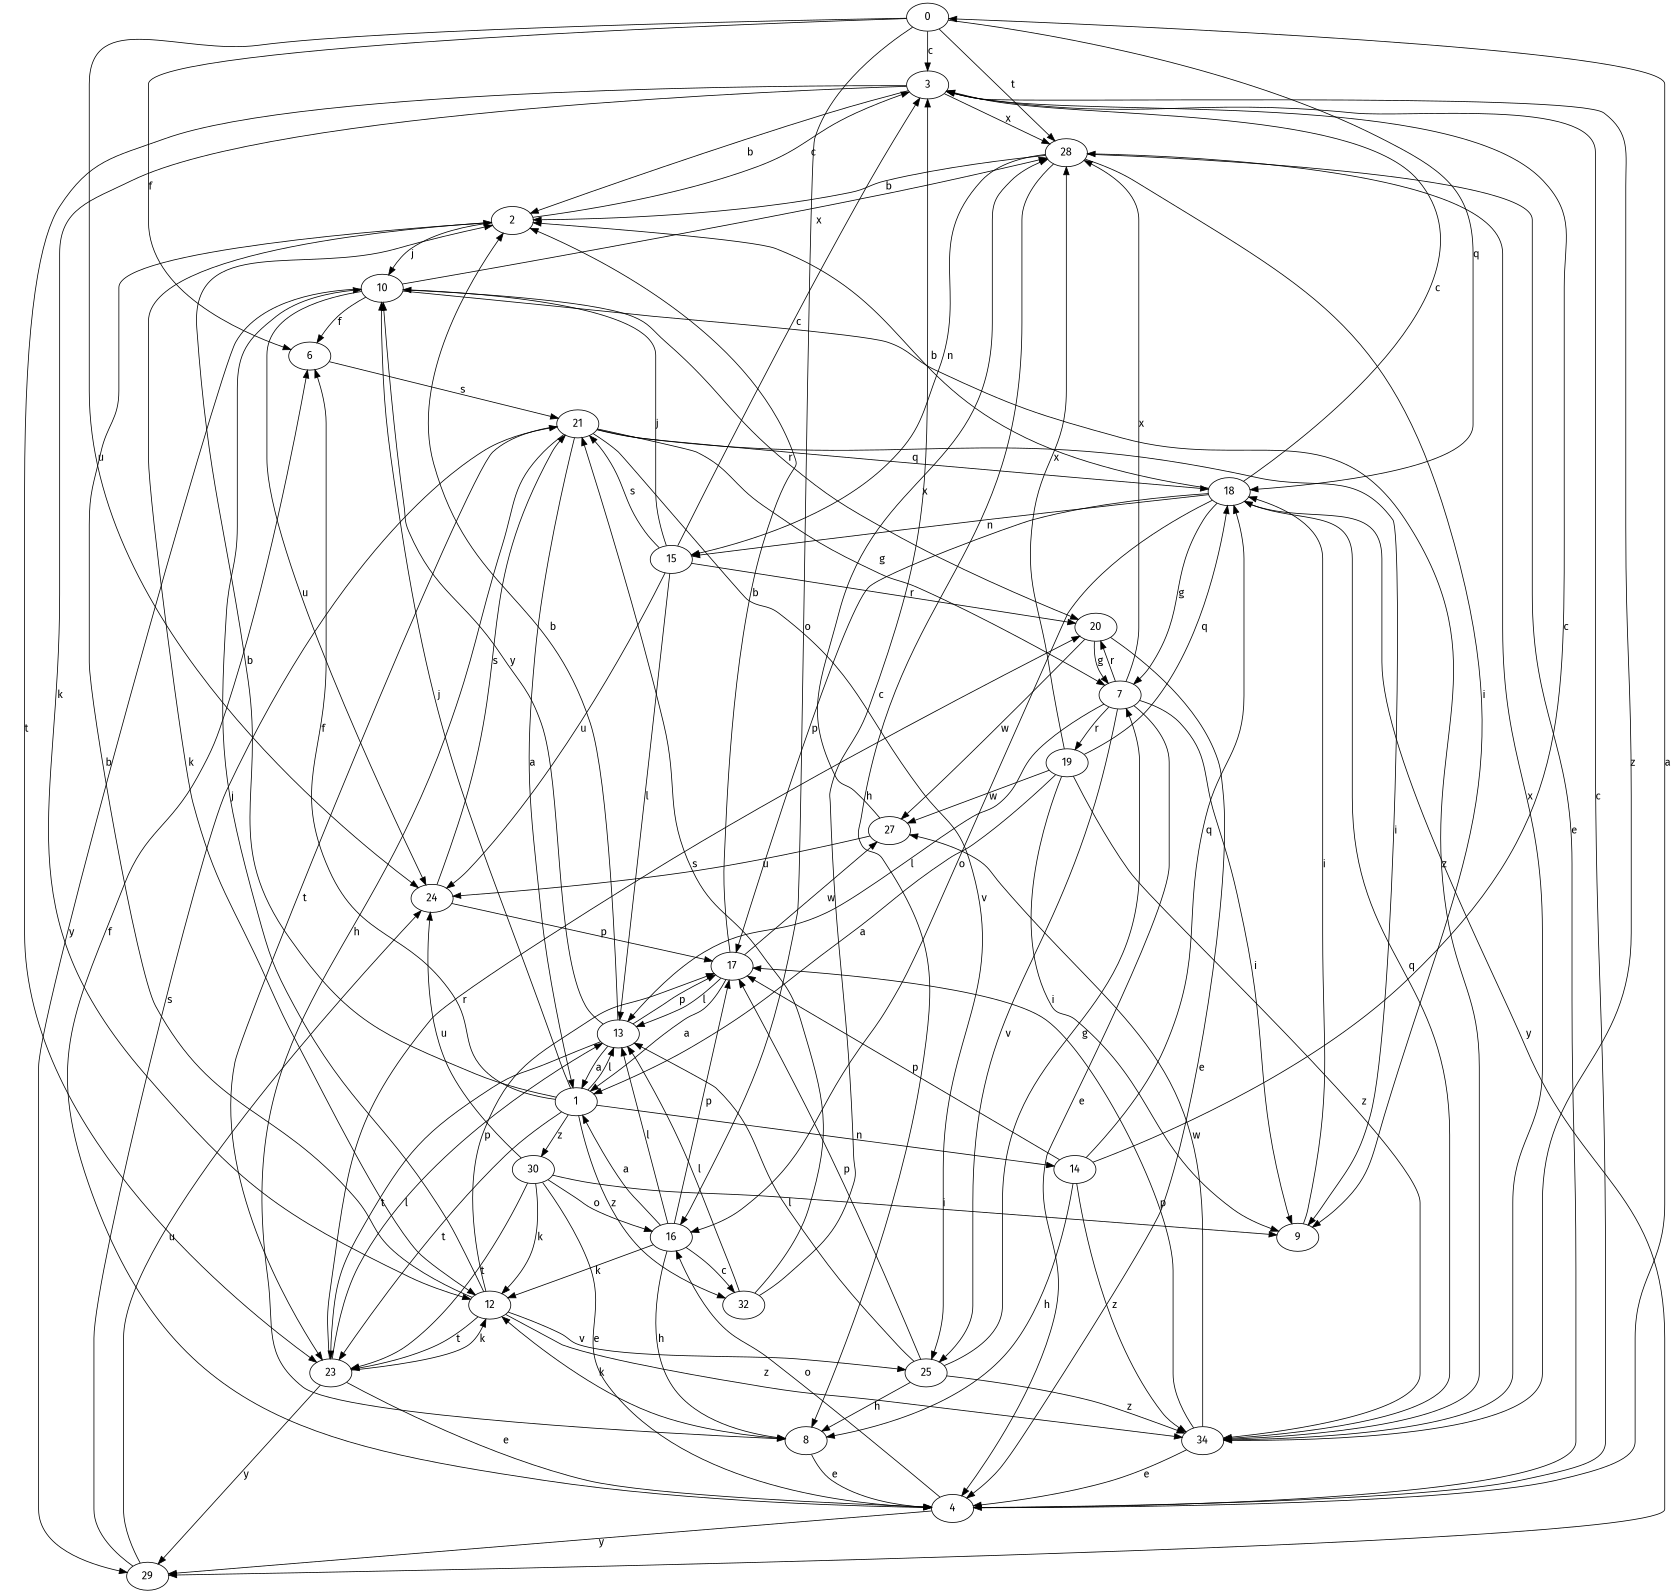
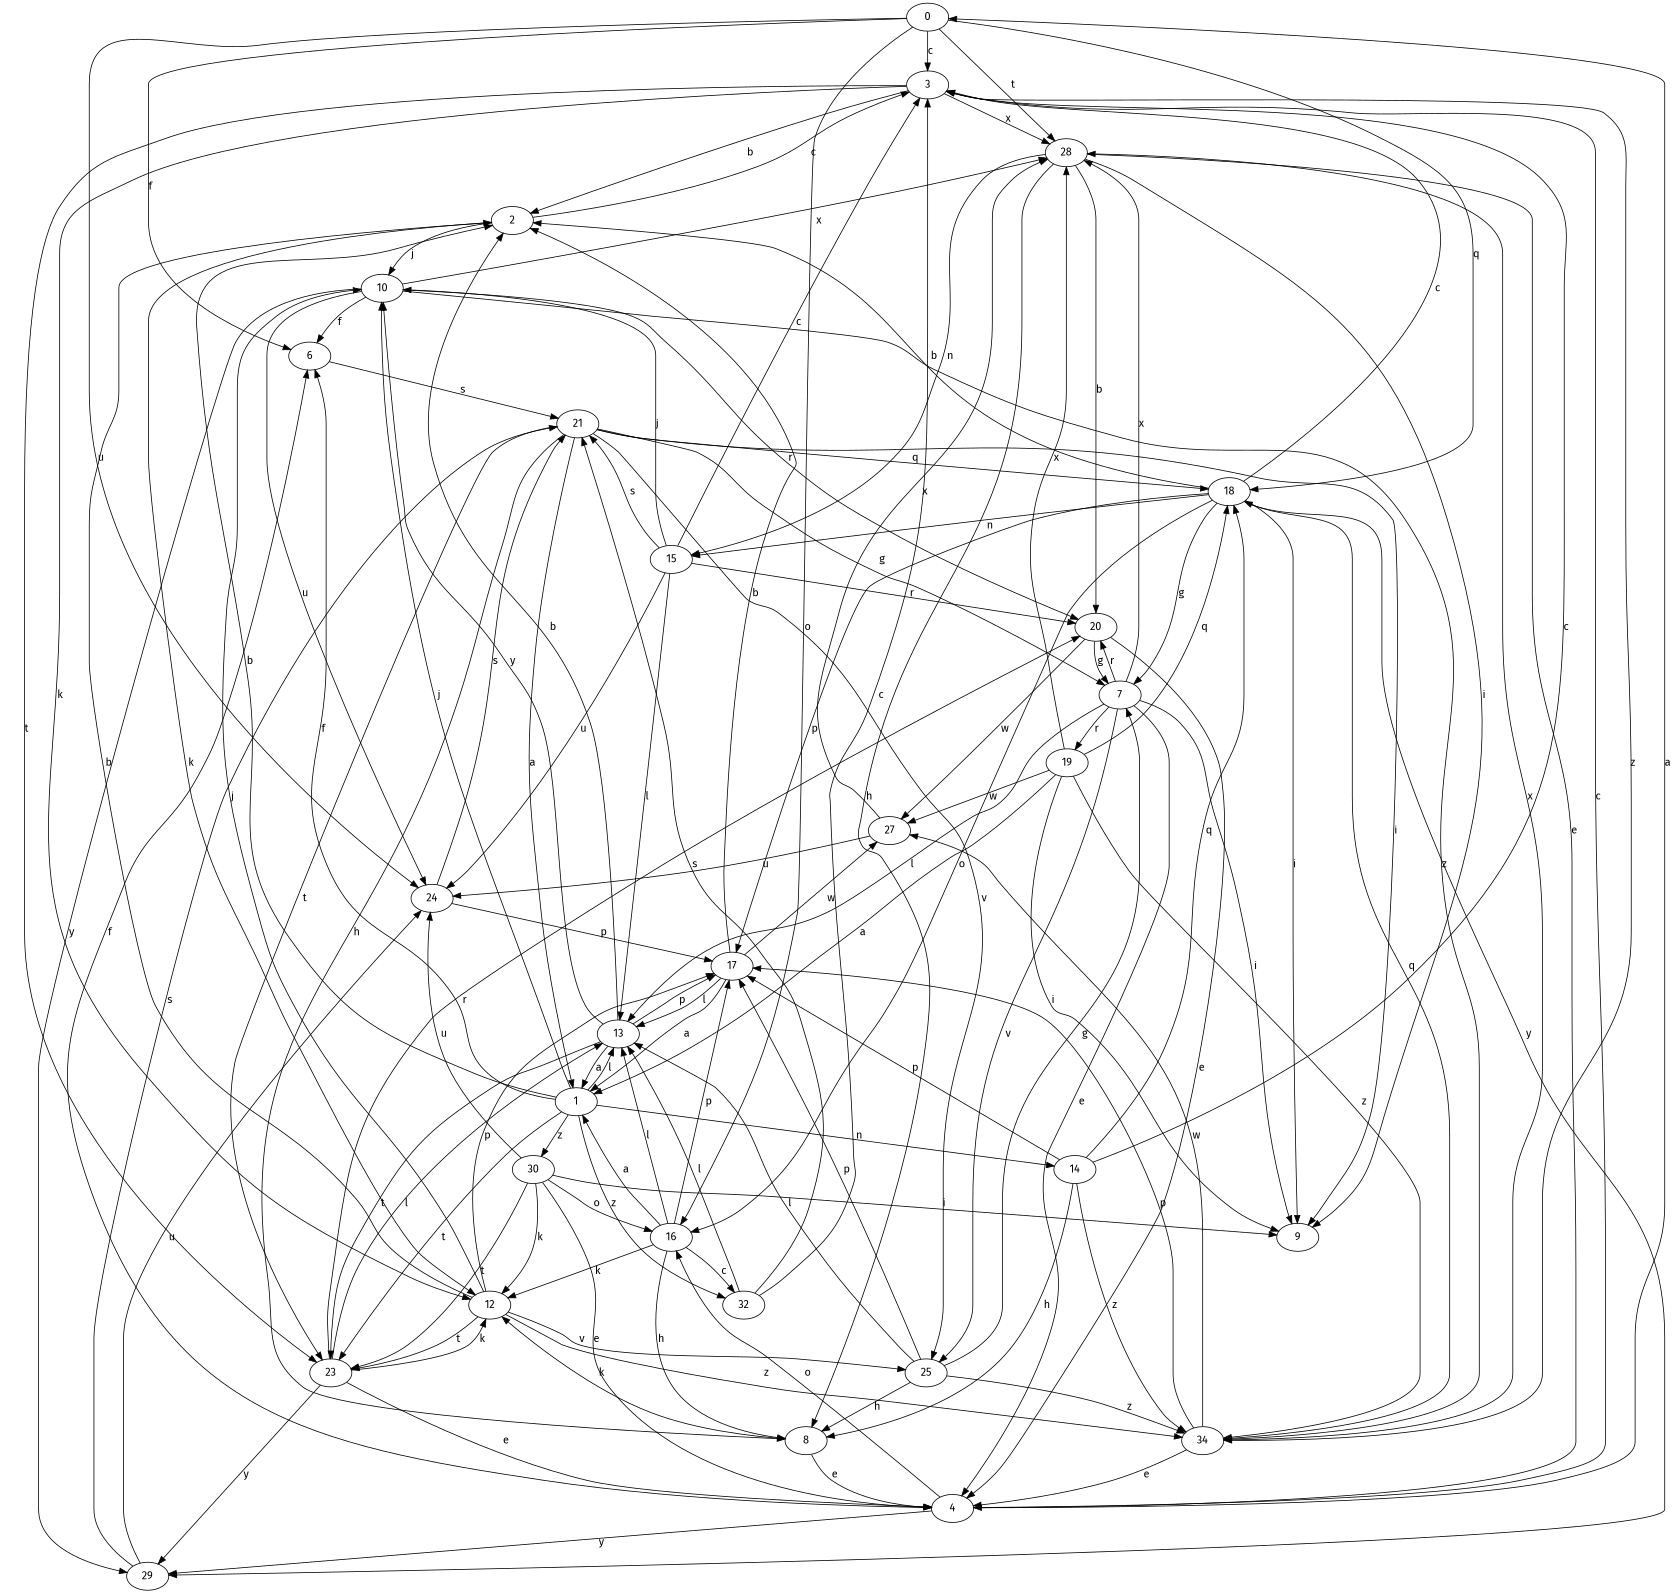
(796, 202) -> (1096, 383)
(1323, 845) -> (1293, 848)
